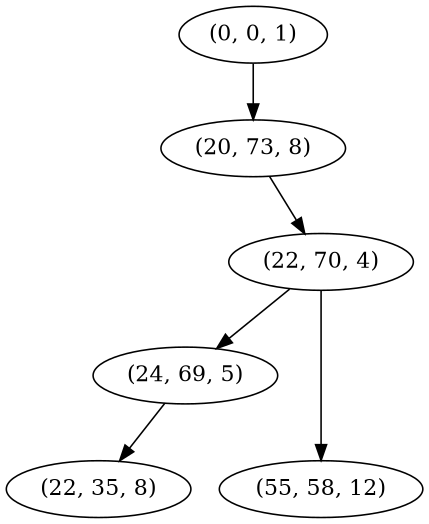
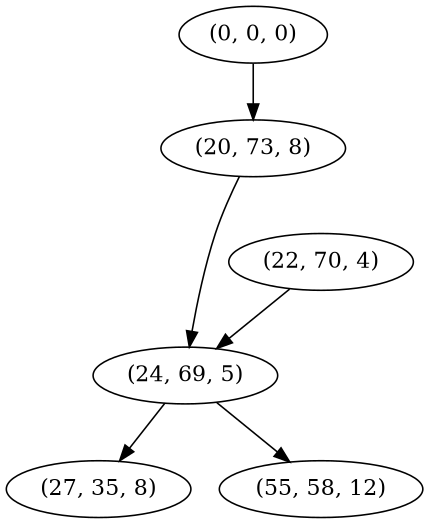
(253, 35) -> (253, 35)
(283, 198) -> (210, 252)
(321, 367) -> (247, 427)
(99, 489) -> (99, 489)
